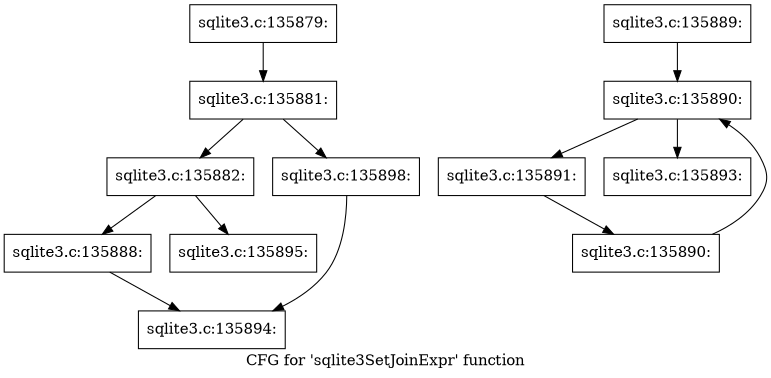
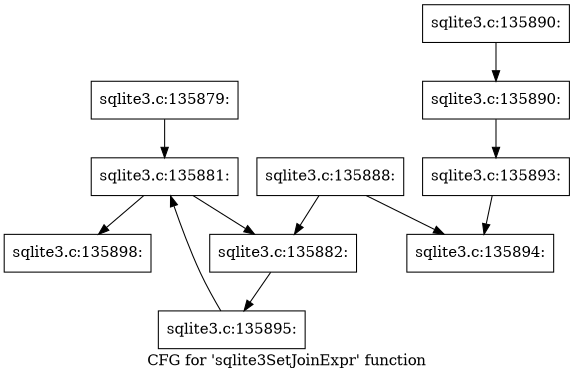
(677, 24) -> none
(512, 177) -> none
(133, 212) -> (310, 211)
none -> (195, 260)
(333, 262) -> (489, 210)
